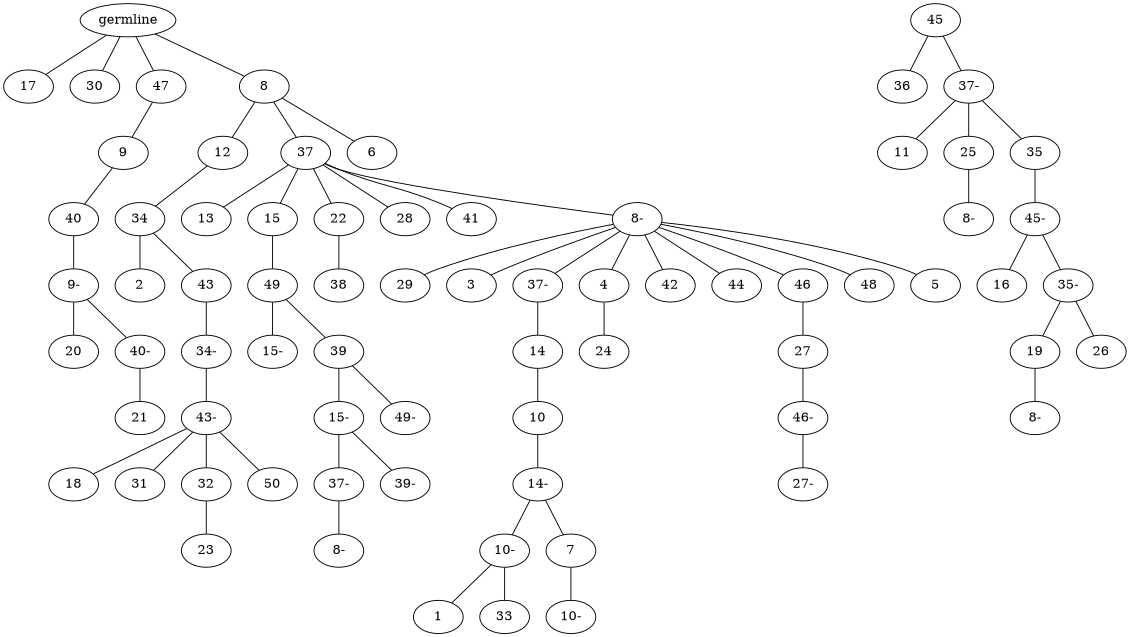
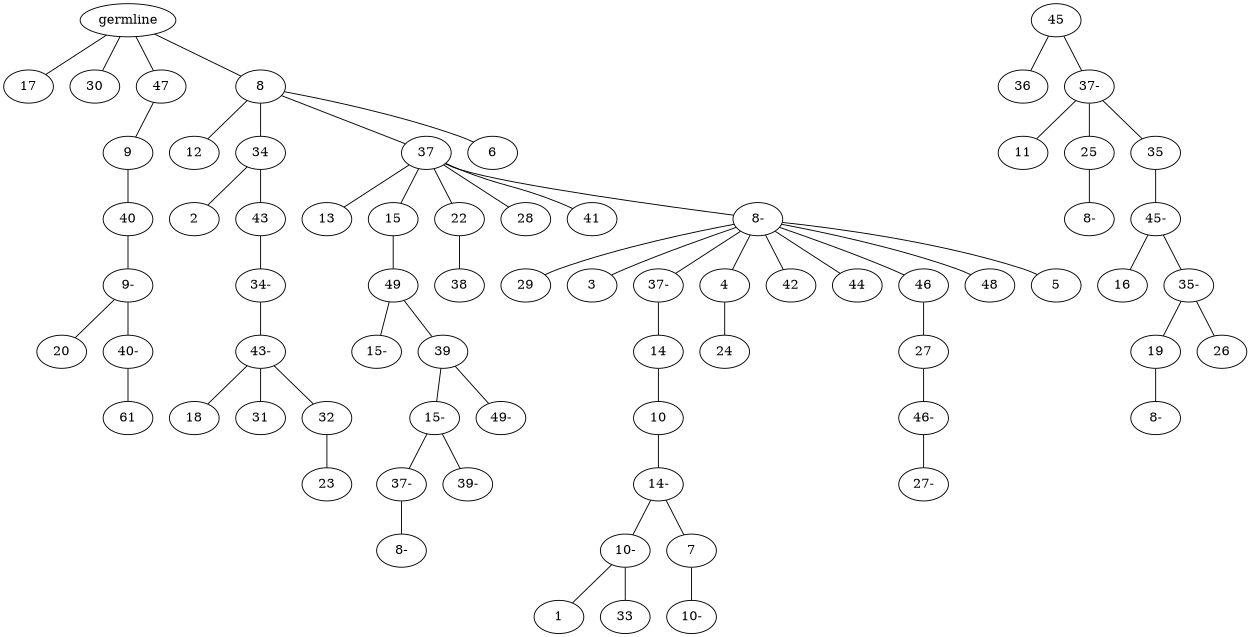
(181, 186) -> (261, 120)
(140, 418) -> (128, 418)
(273, 484) -> none
